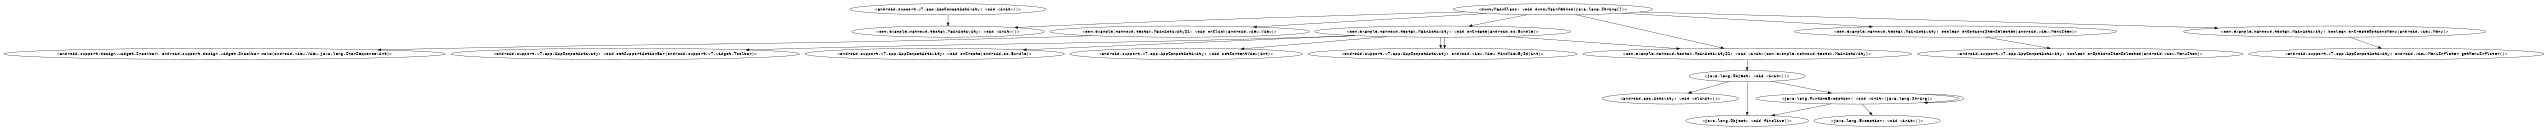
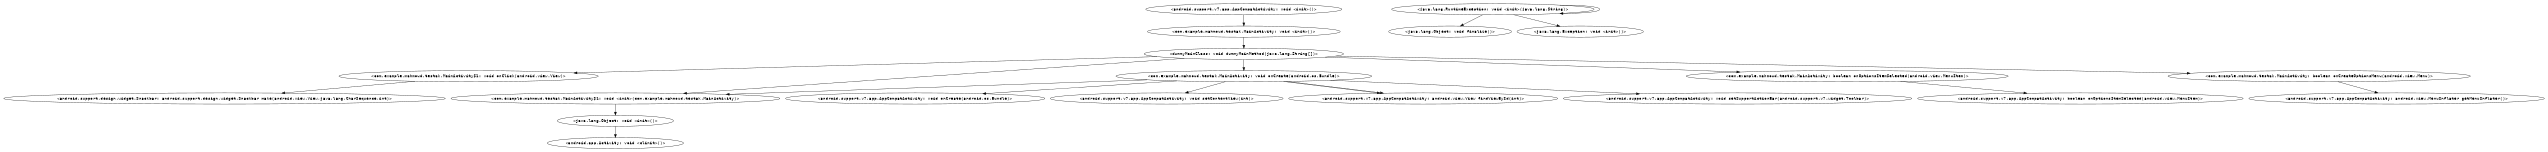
(1241, 19) -> (1244, 41)
(1800, 87) -> none
(1747, 97) -> none
